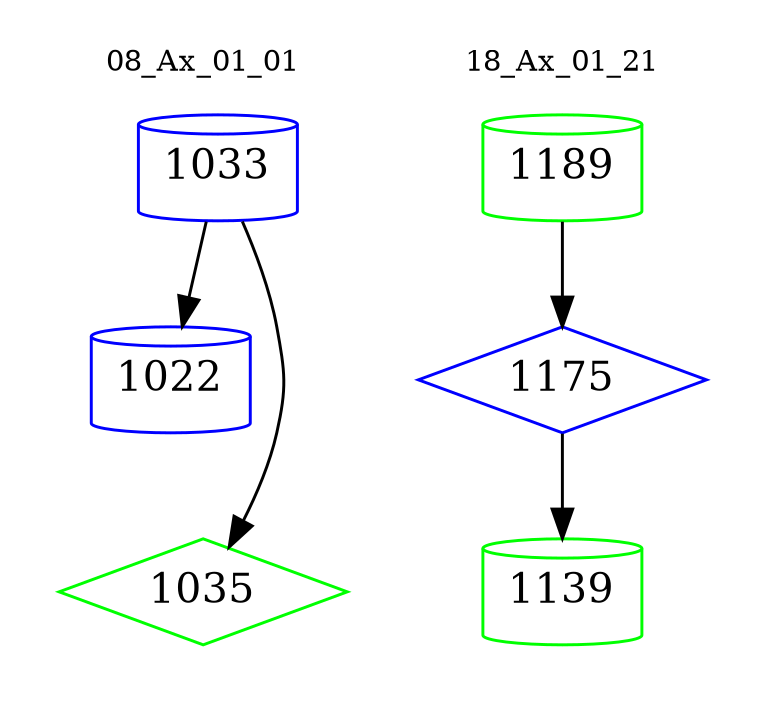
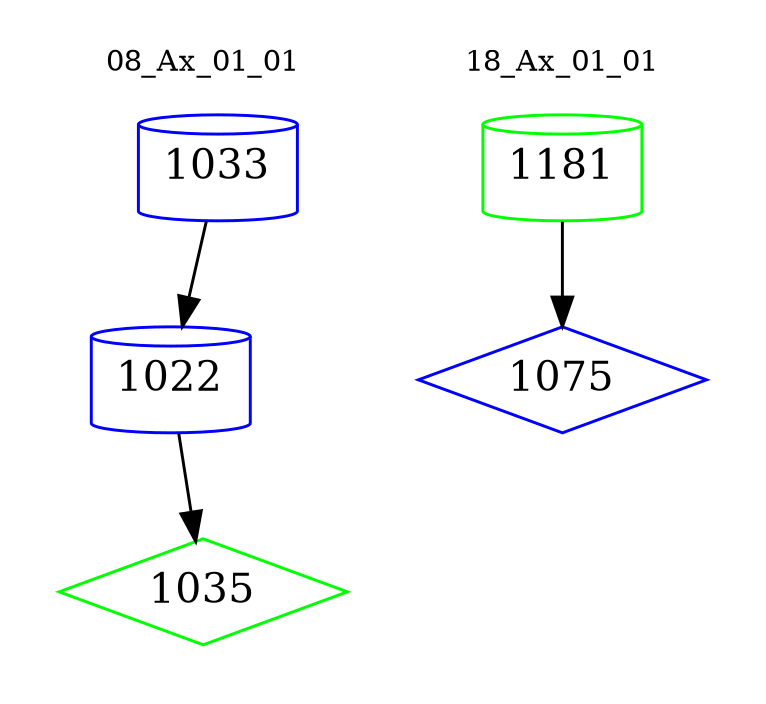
(562, 63) -> (562, 63)
(562, 168) -> (562, 168)
(283, 371) -> (185, 473)
(562, 380) -> (562, 380)
(562, 592) -> none
